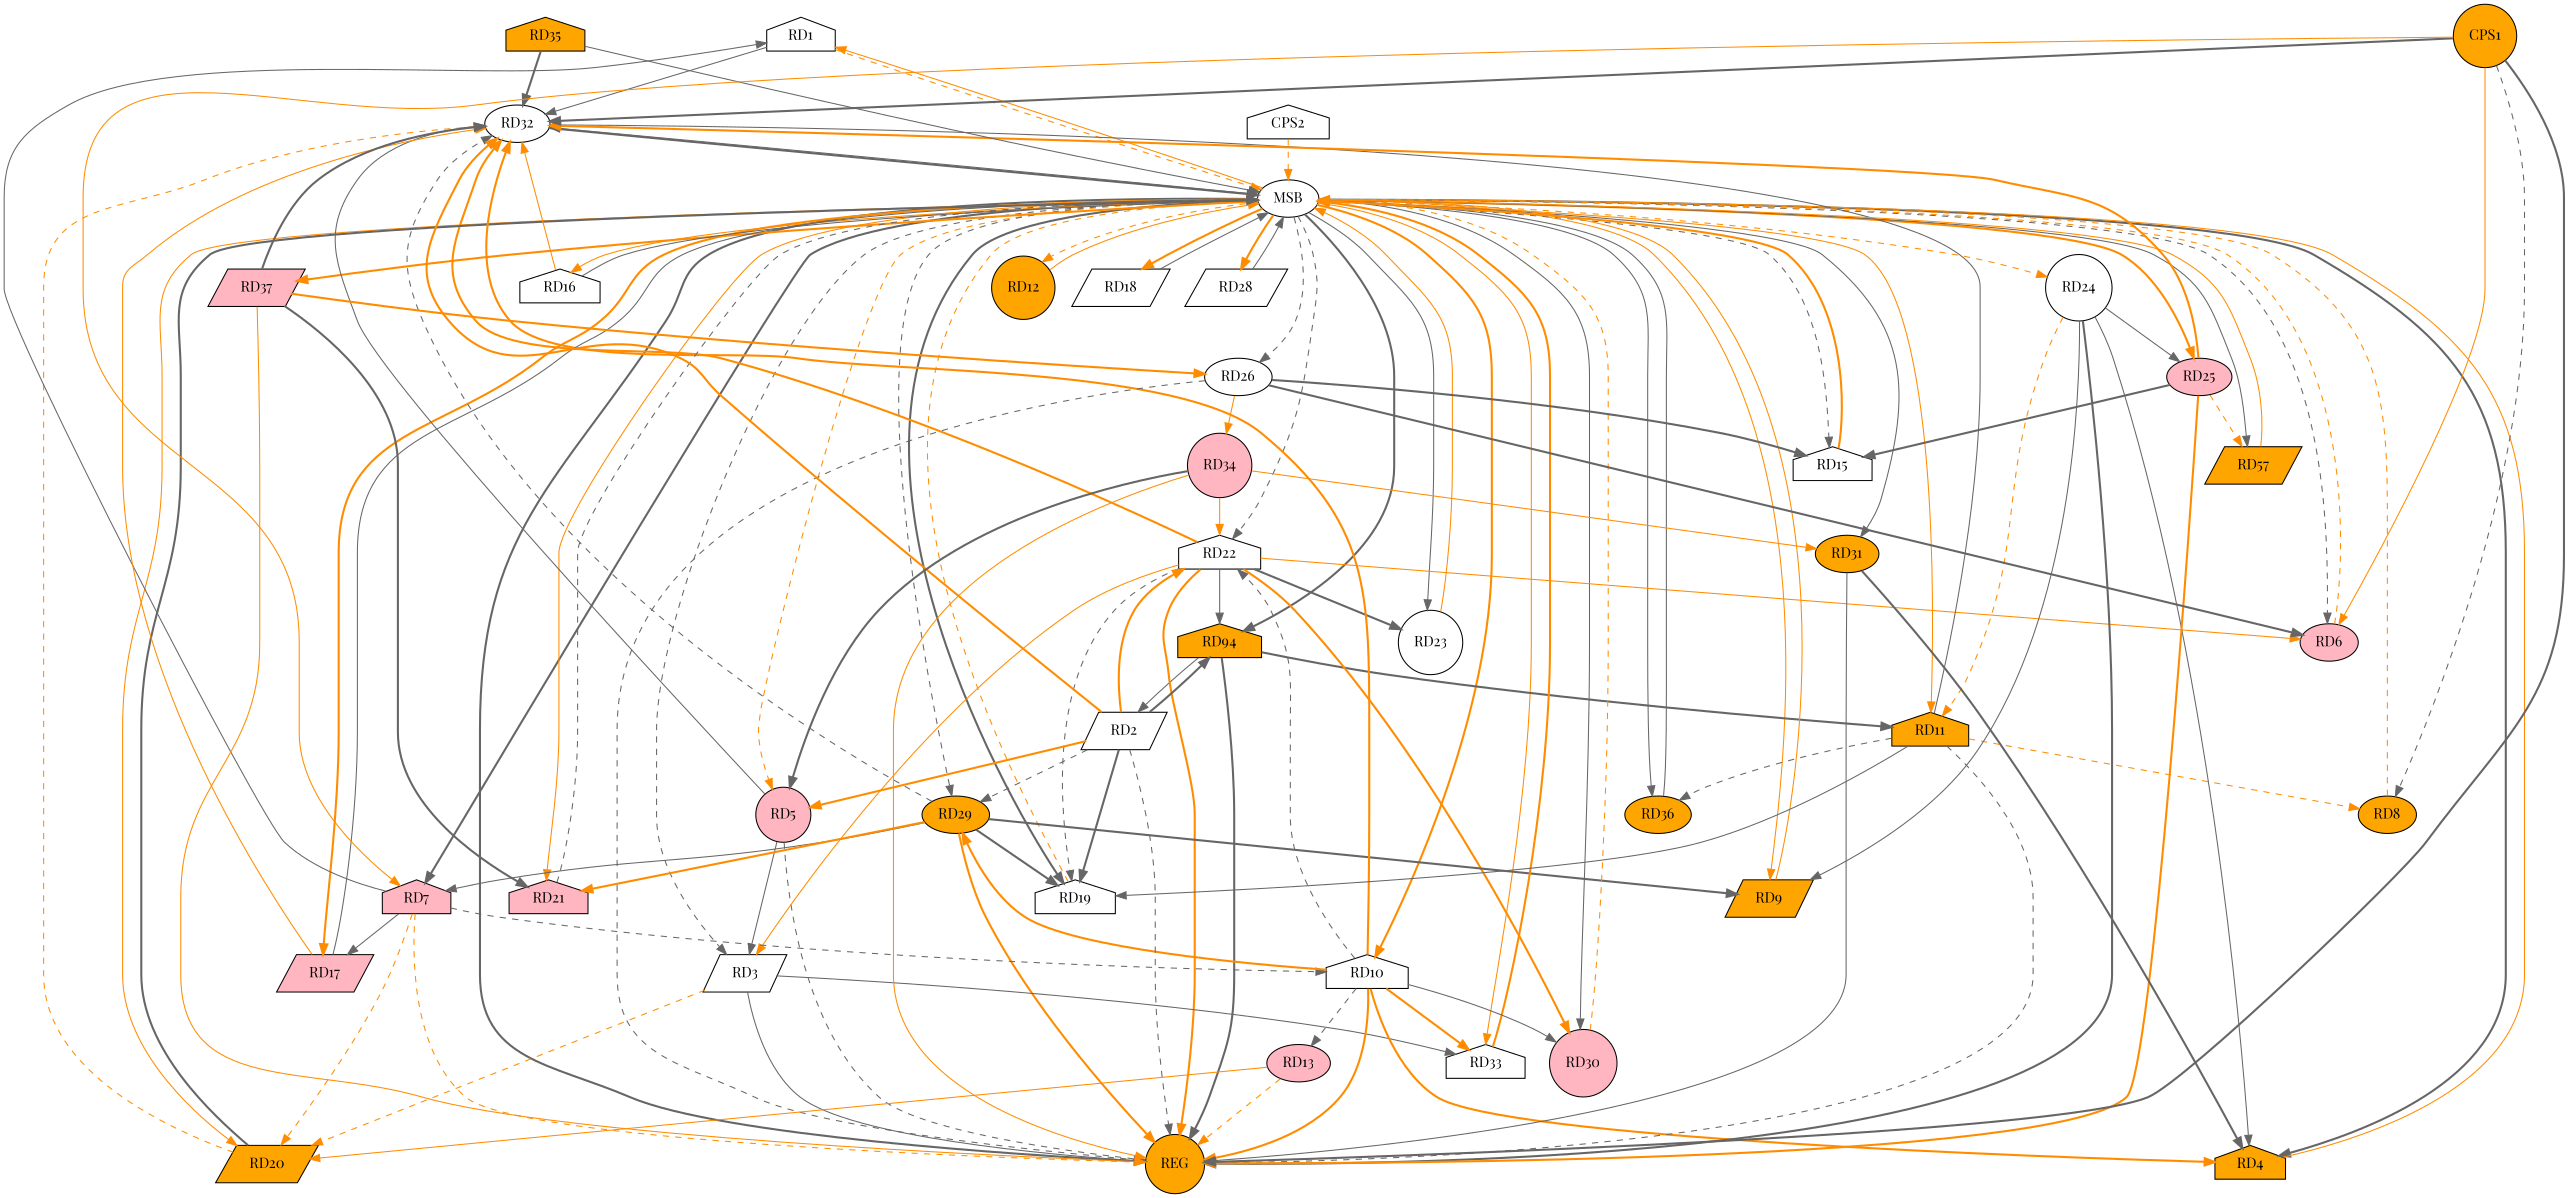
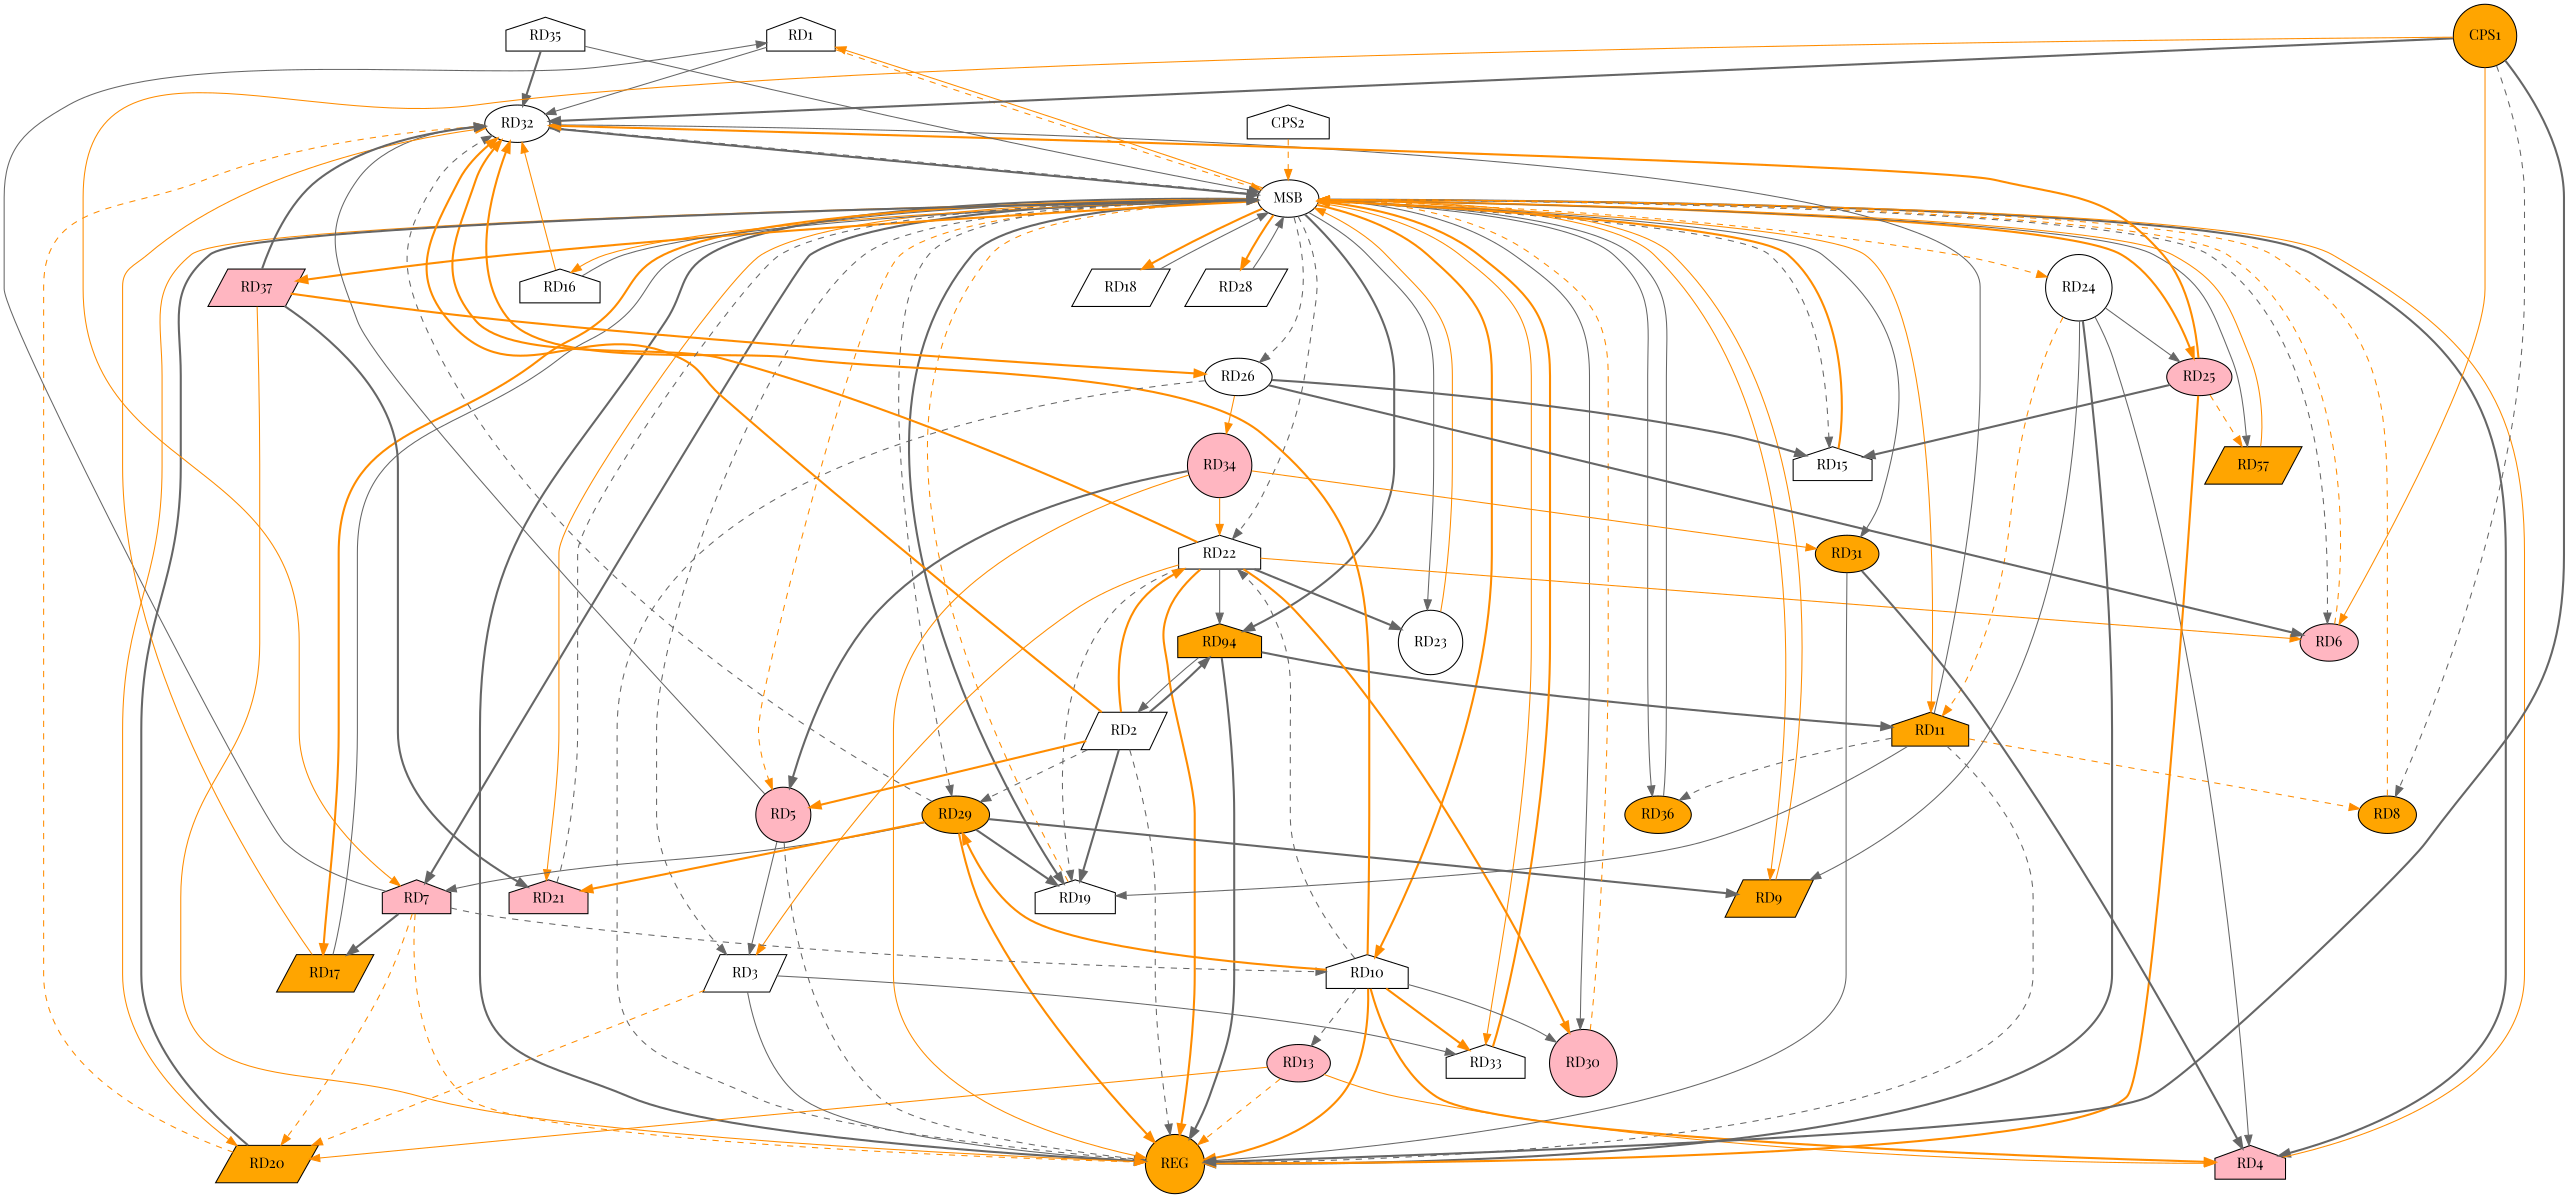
(545, 36) -> (545, 36)
(909, 161) -> (909, 161)
(1023, 288) -> none
(377, 931) -> (377, 931)
(325, 973) -> (325, 973)
none -> (1761, 1145)
(2250, 1164) -> (2250, 1164)
